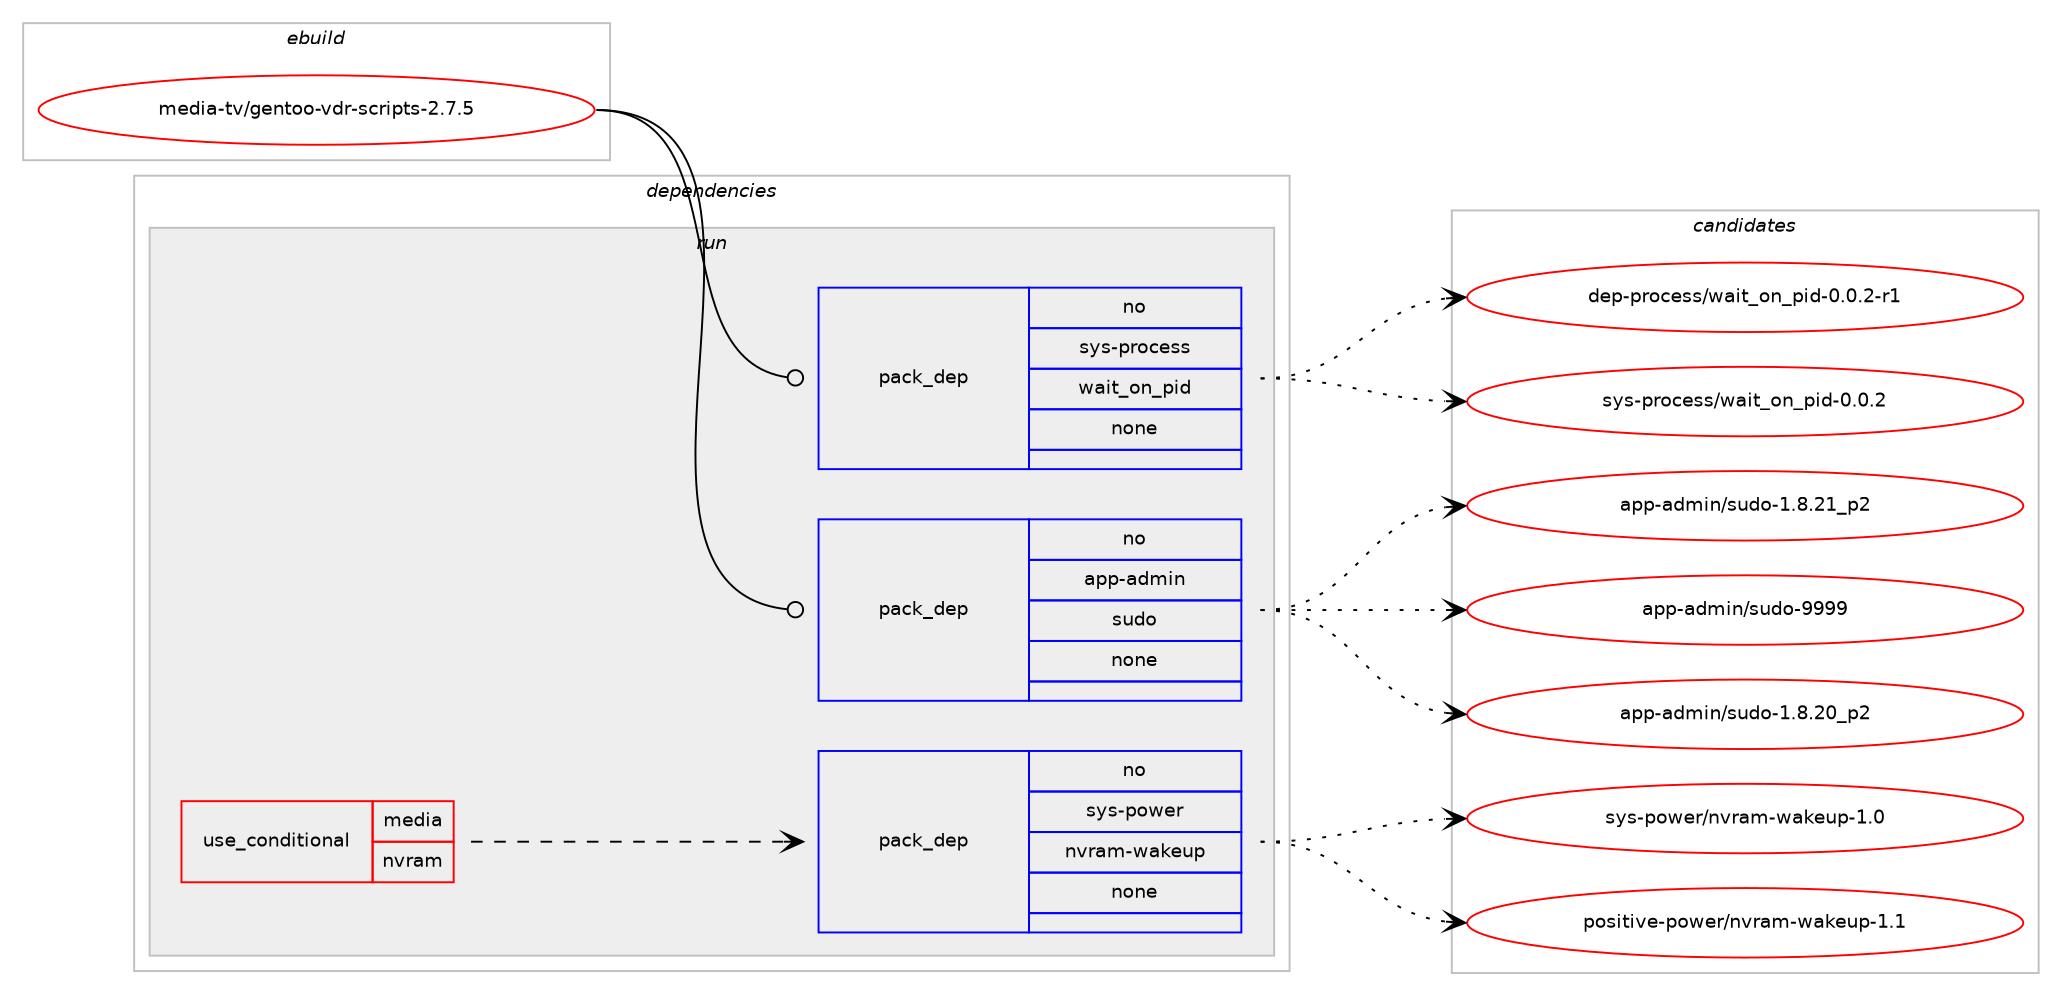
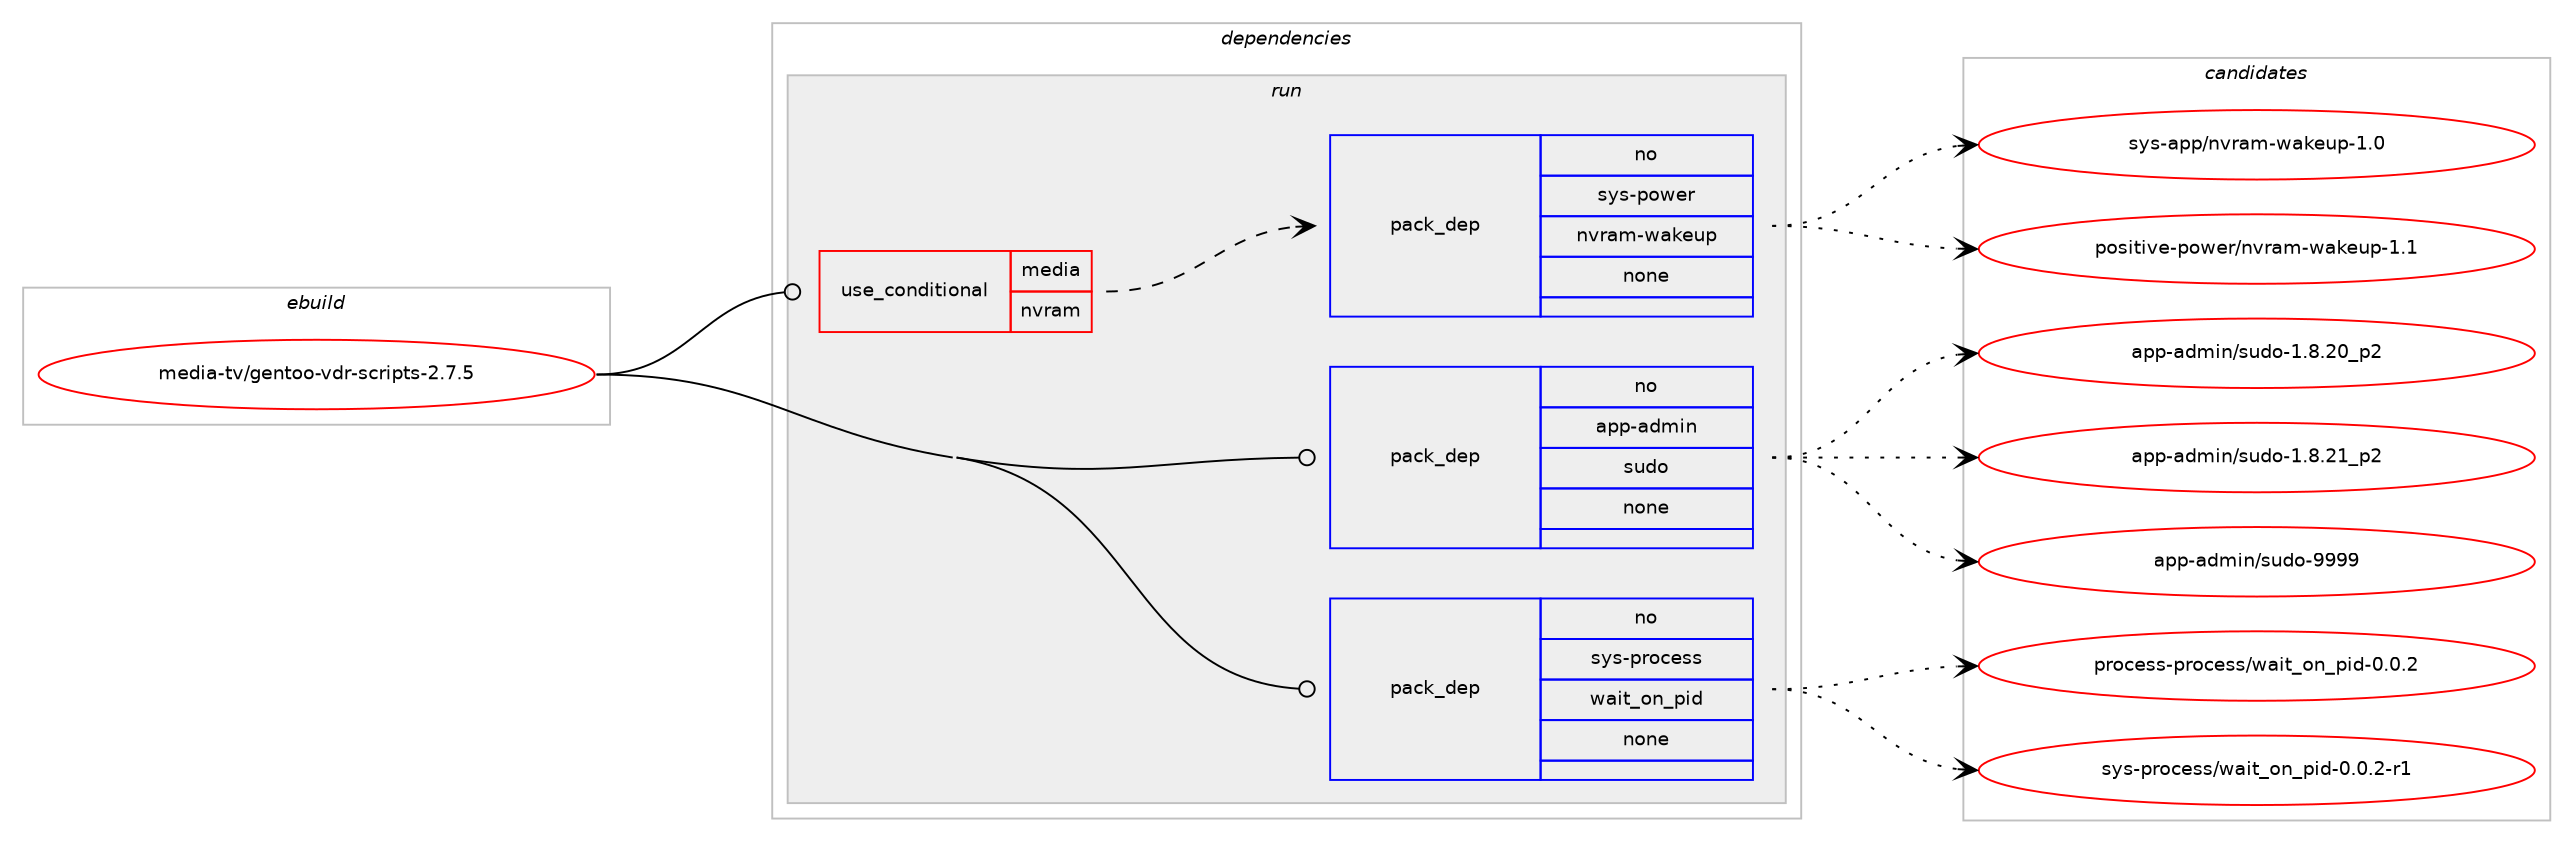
(1745, 297) -> (2257, 770)
none -> (692, 338)
(1745, 402) -> (2257, 666)
(1745, 819) -> (2257, 145)
